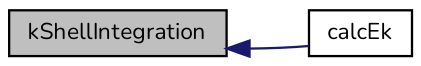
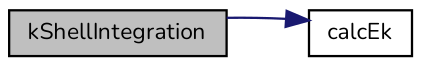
(279, 48) -> (256, 18)
